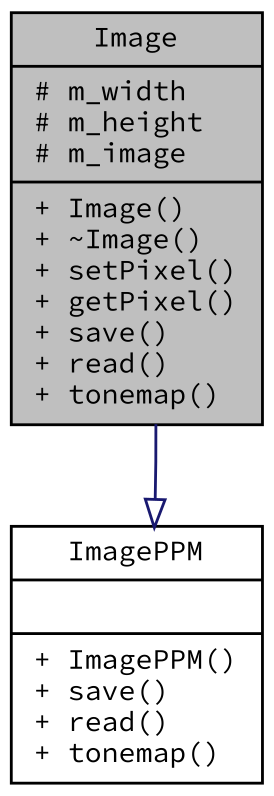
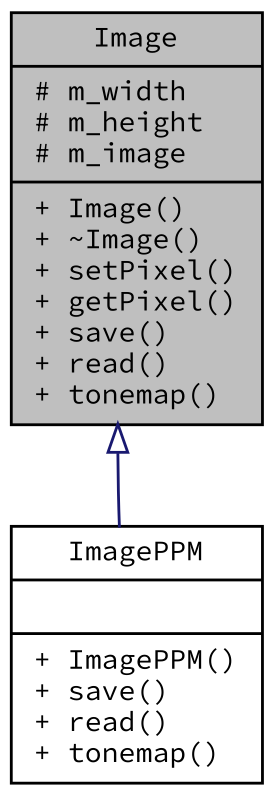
(156, 461) -> (118, 490)
